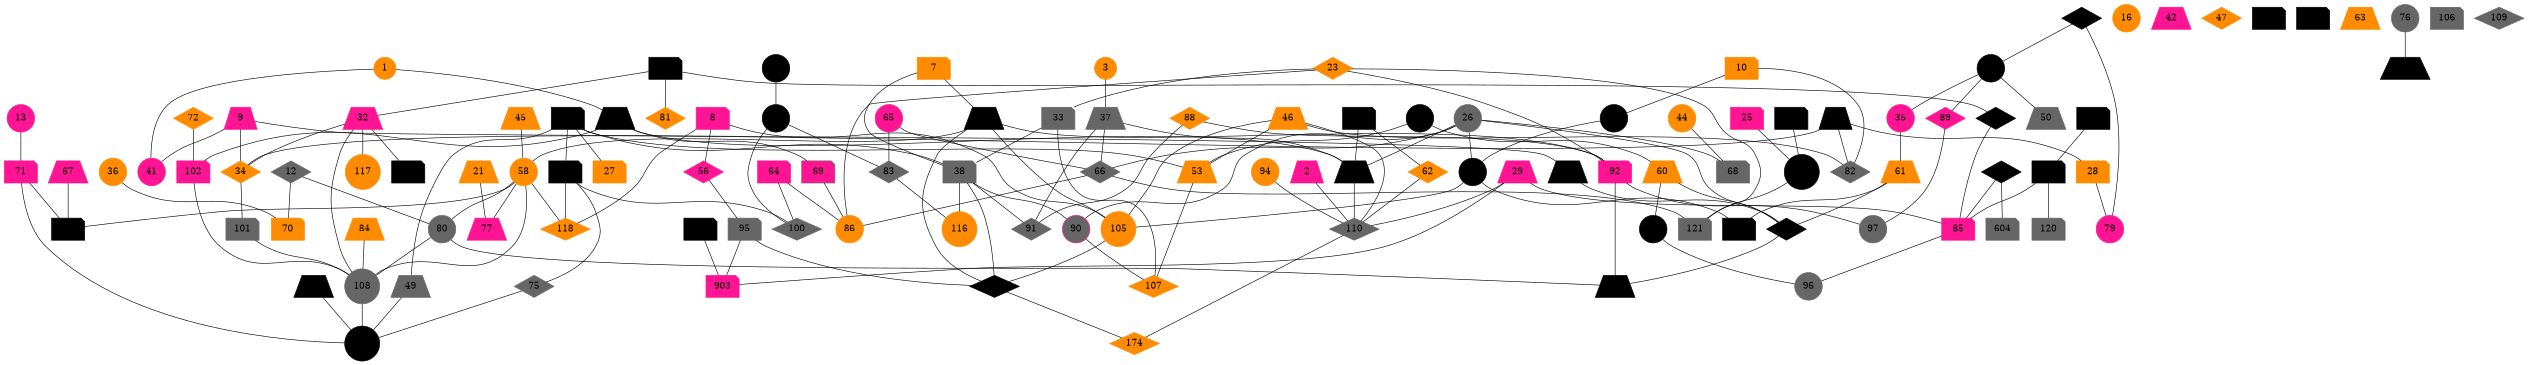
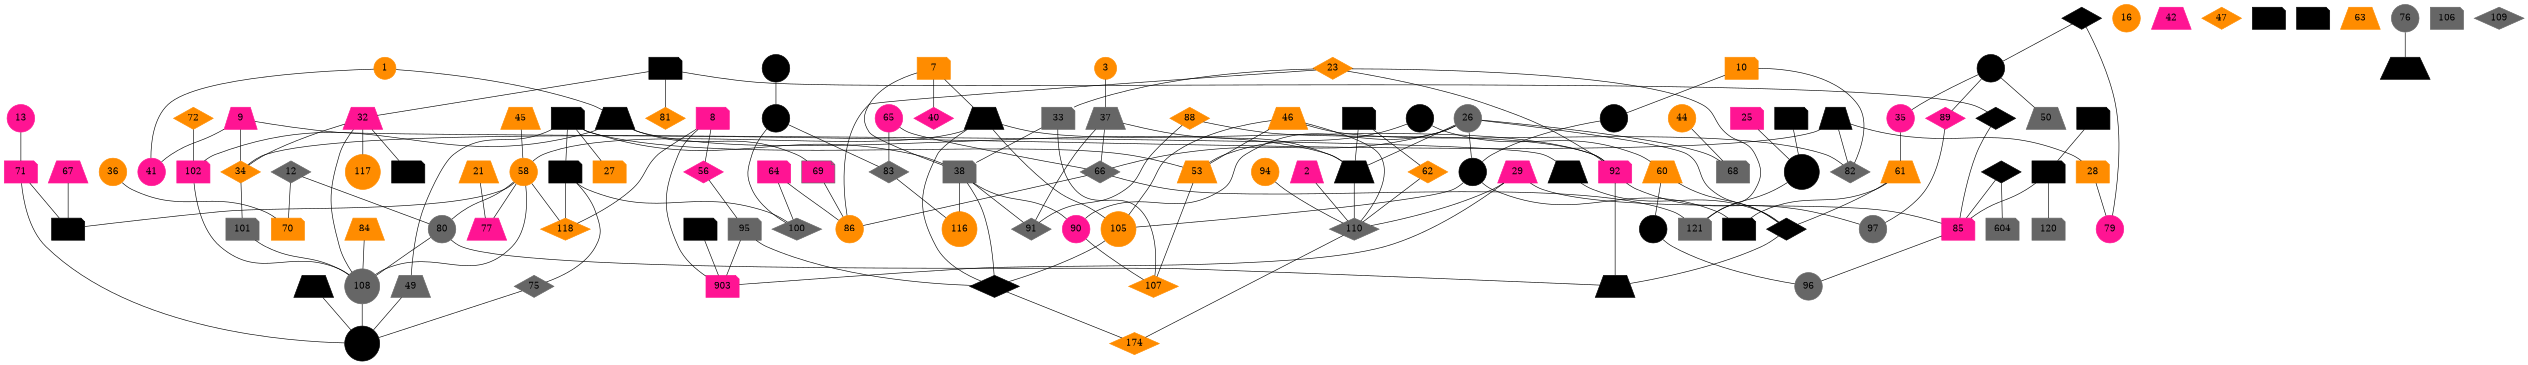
none -> (934, 118)
(899, 133) -> (667, 209)
(1076, 229) -> (1076, 229)
